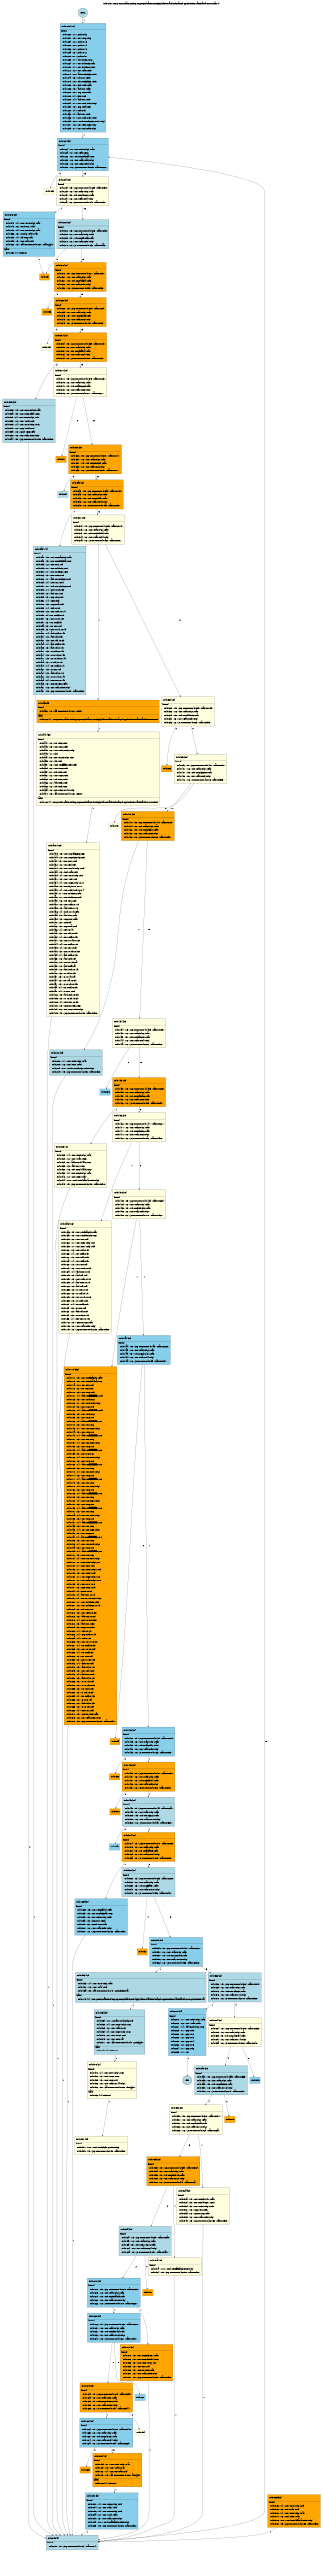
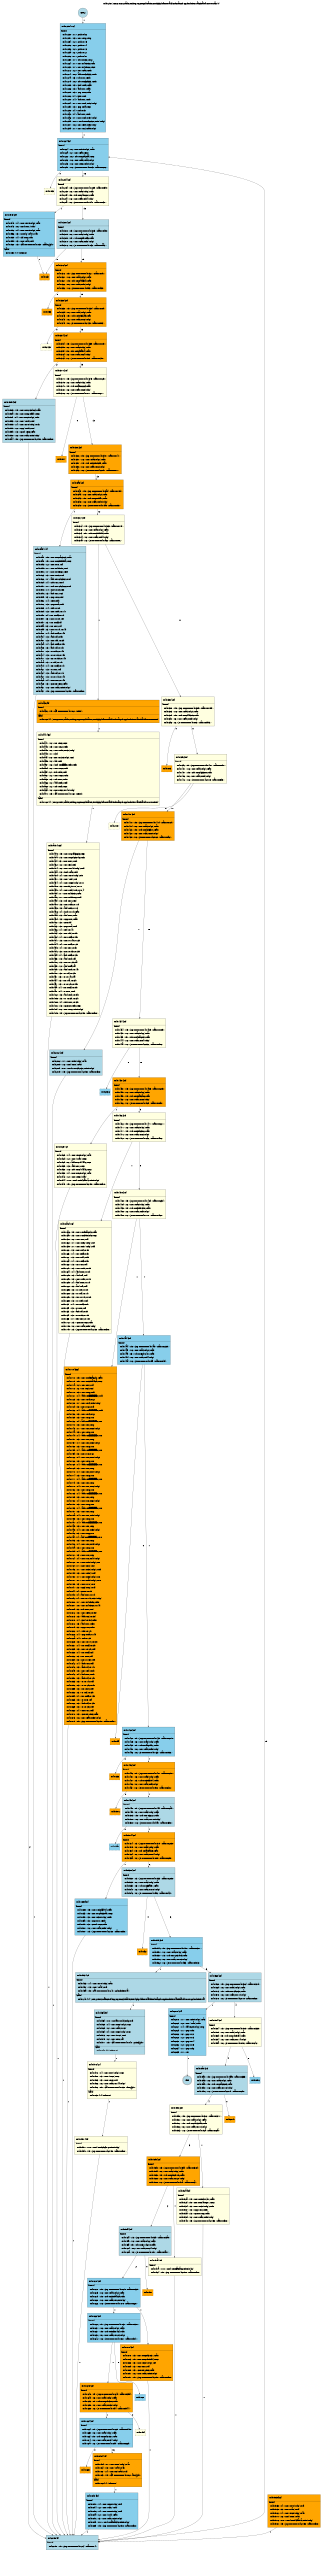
(63, 494) -> none
none -> (79, 2344)
